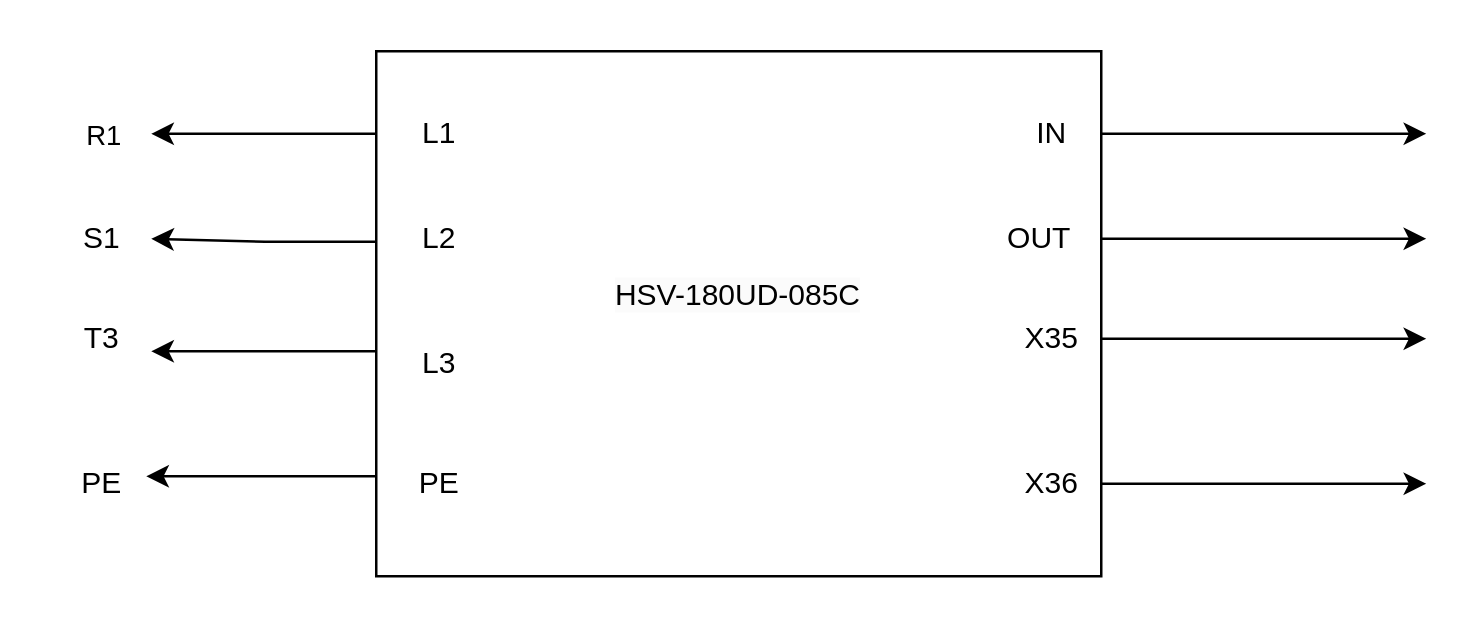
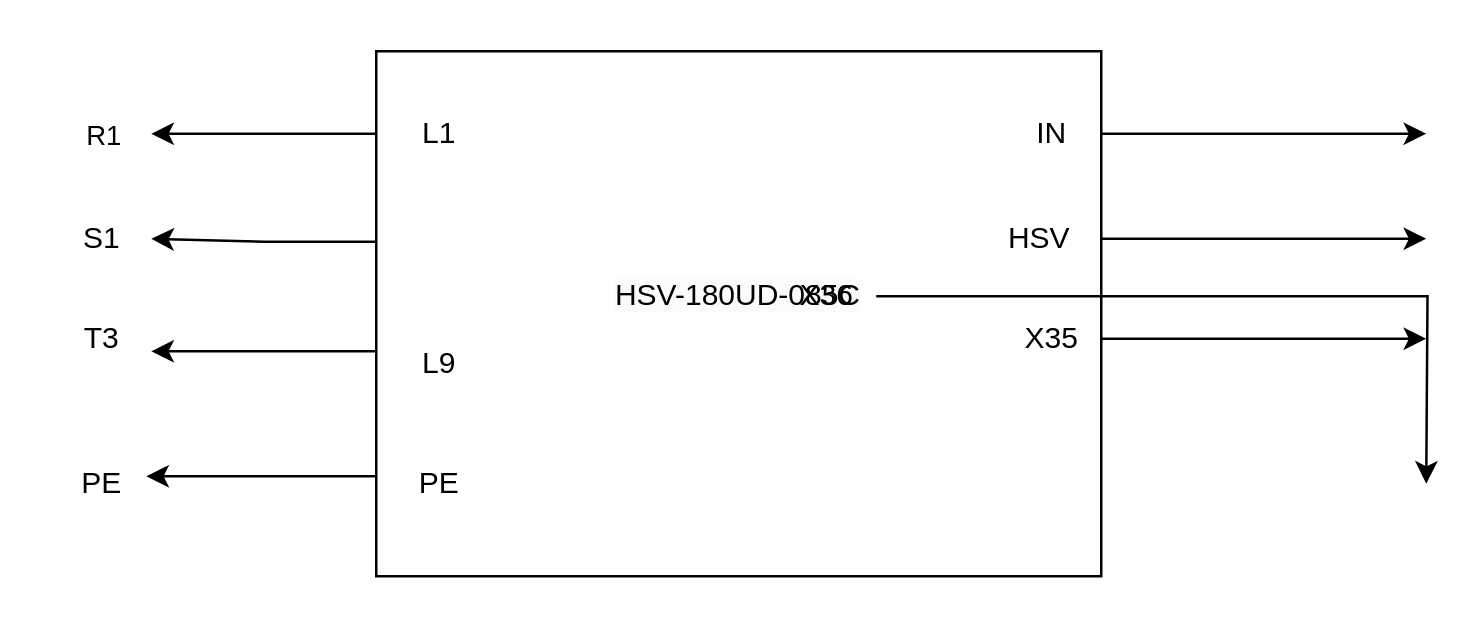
(439, 239) -> none
(1040, 239) -> (1040, 239)
(440, 364) -> (440, 364)
(1051, 484) -> (826, 296)
